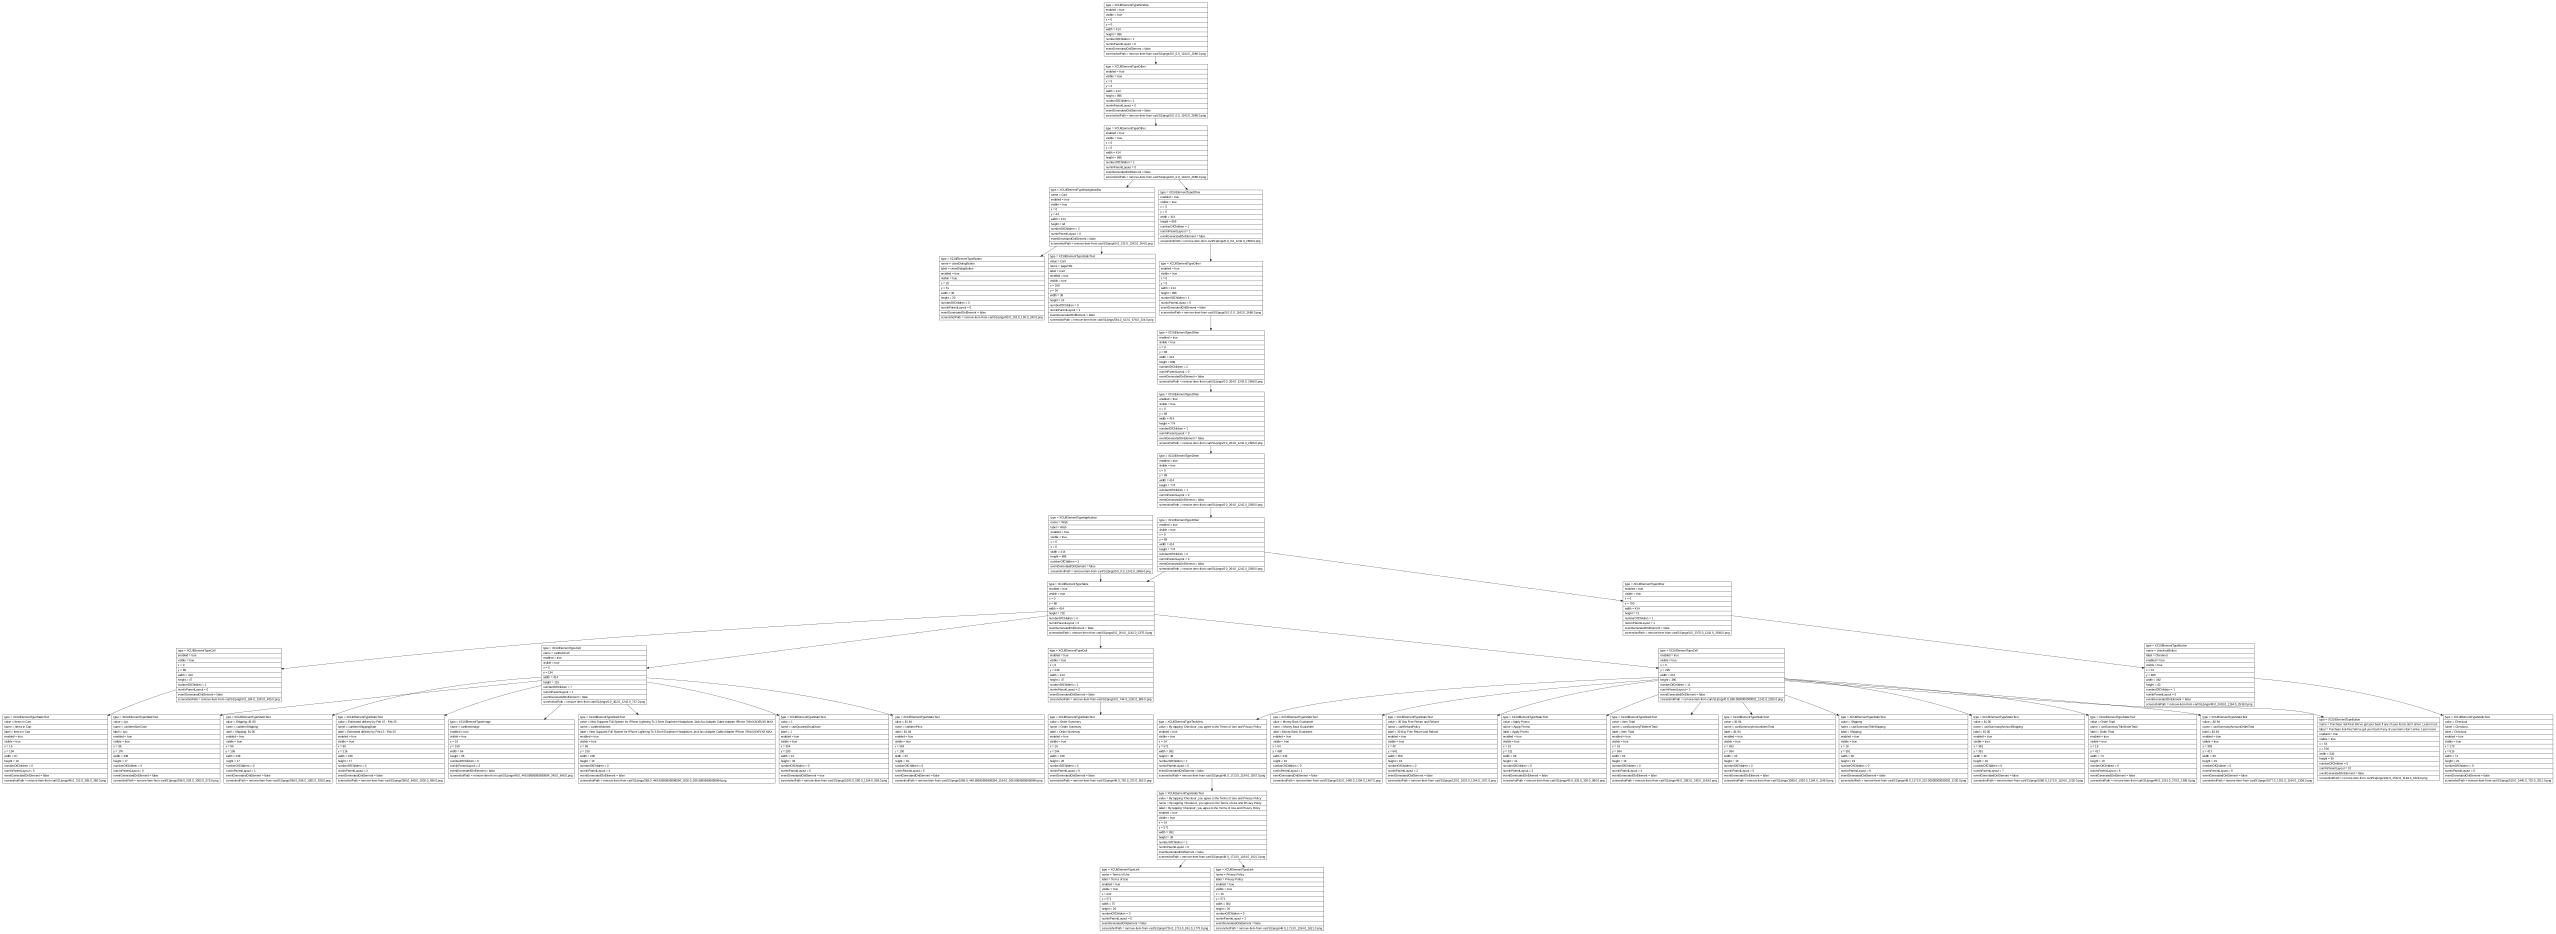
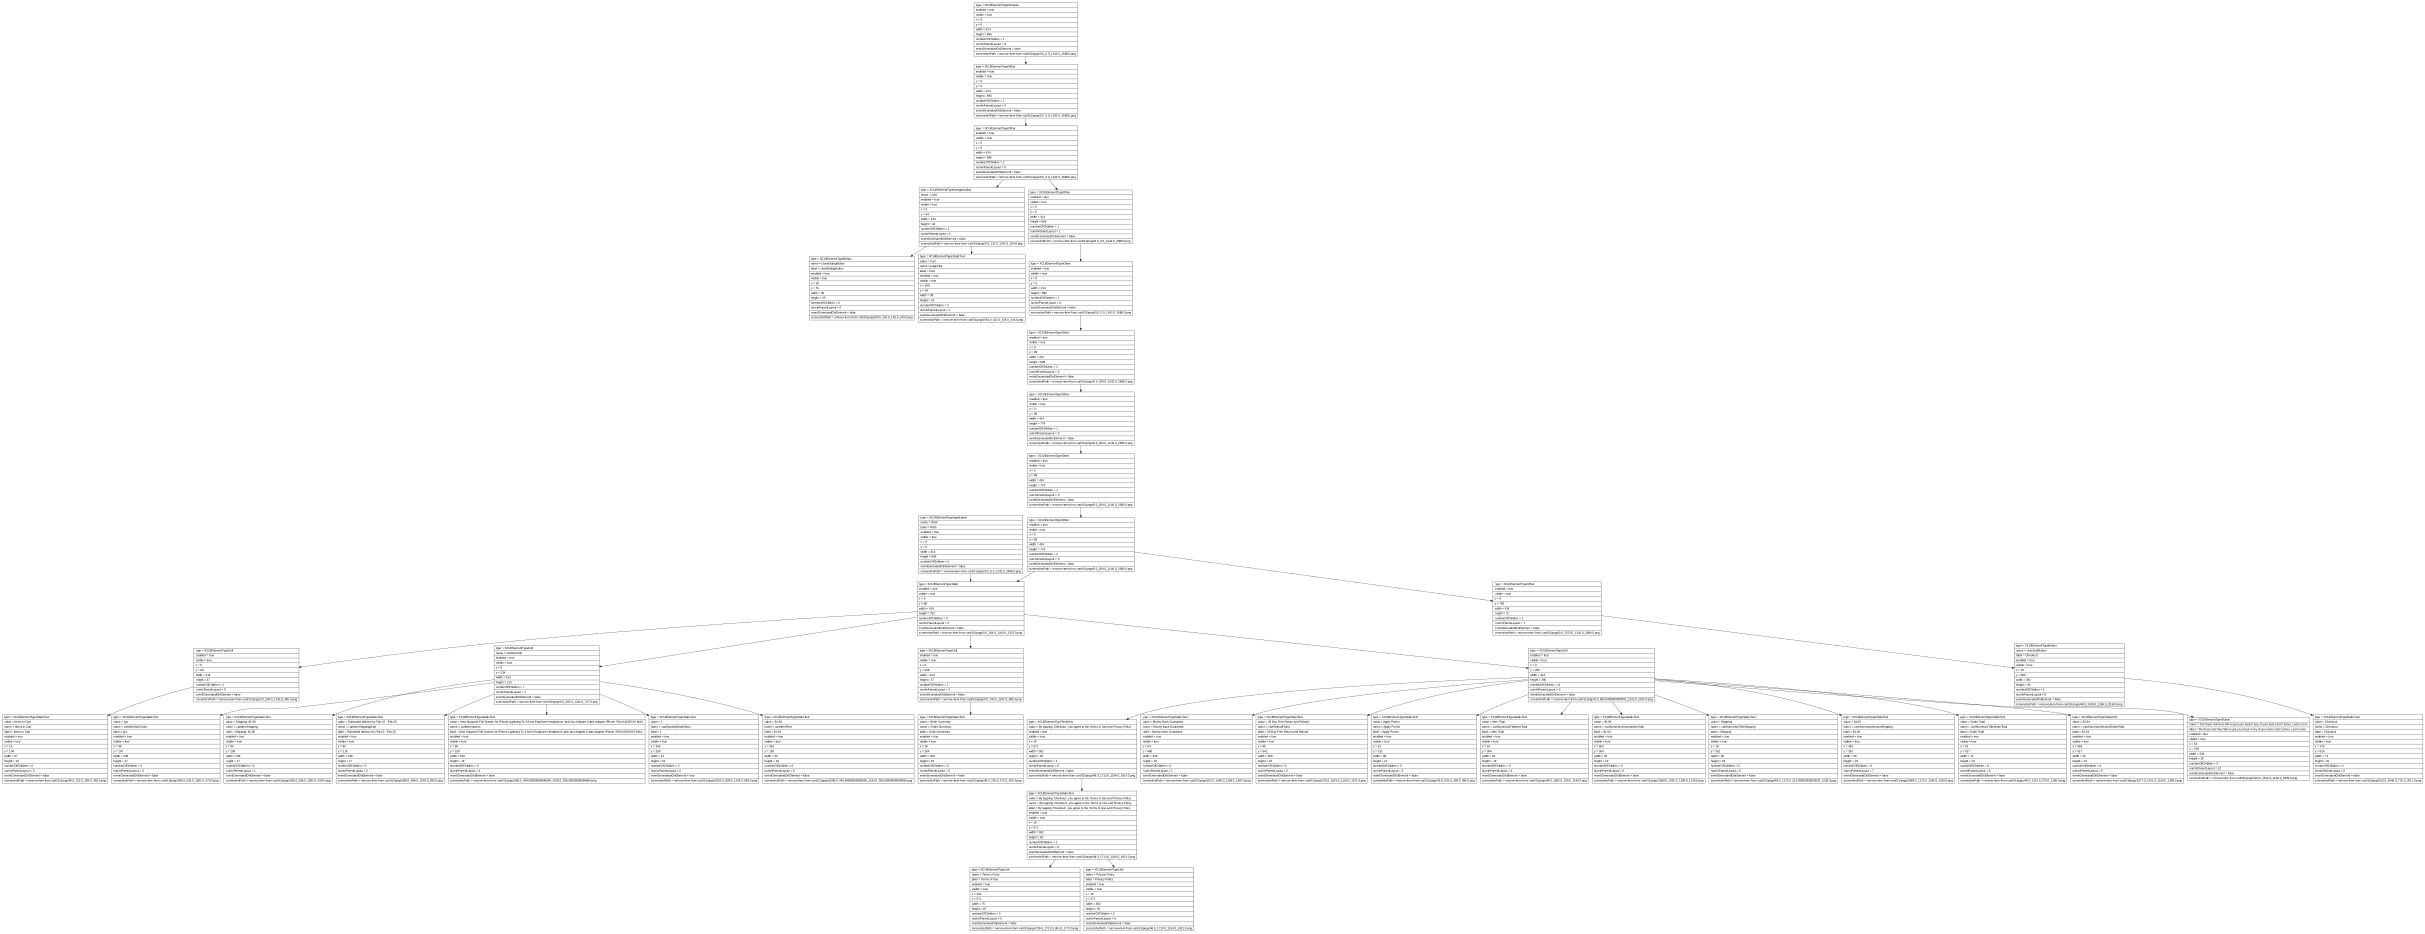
(511, 749) -> none
